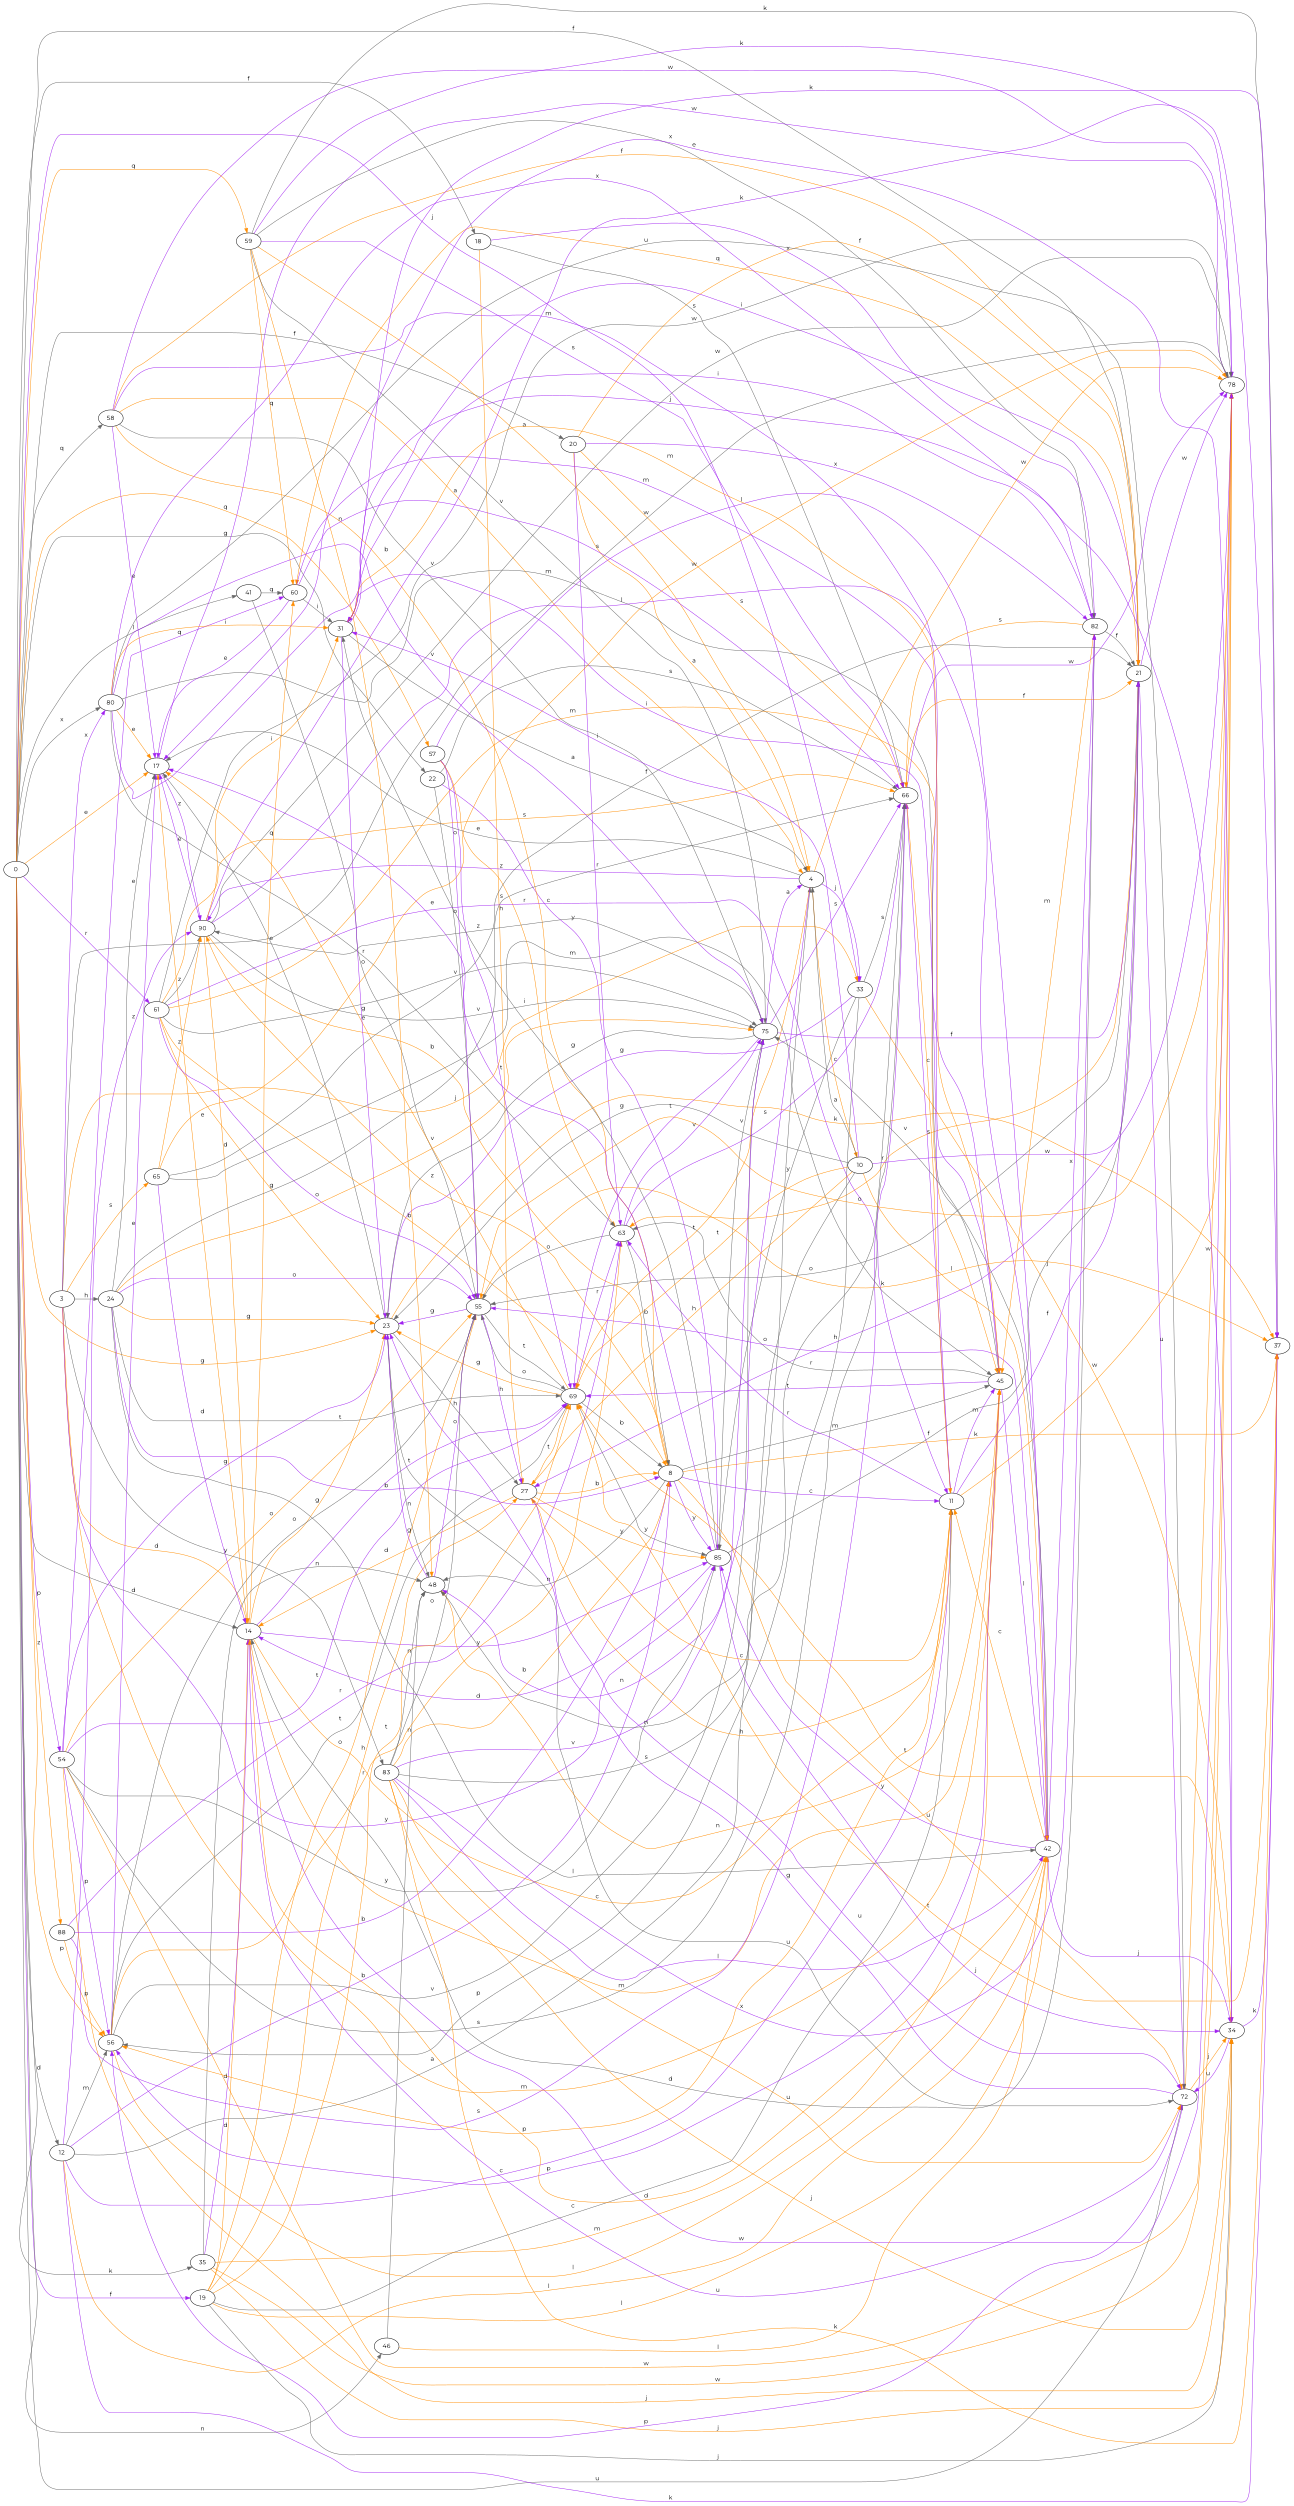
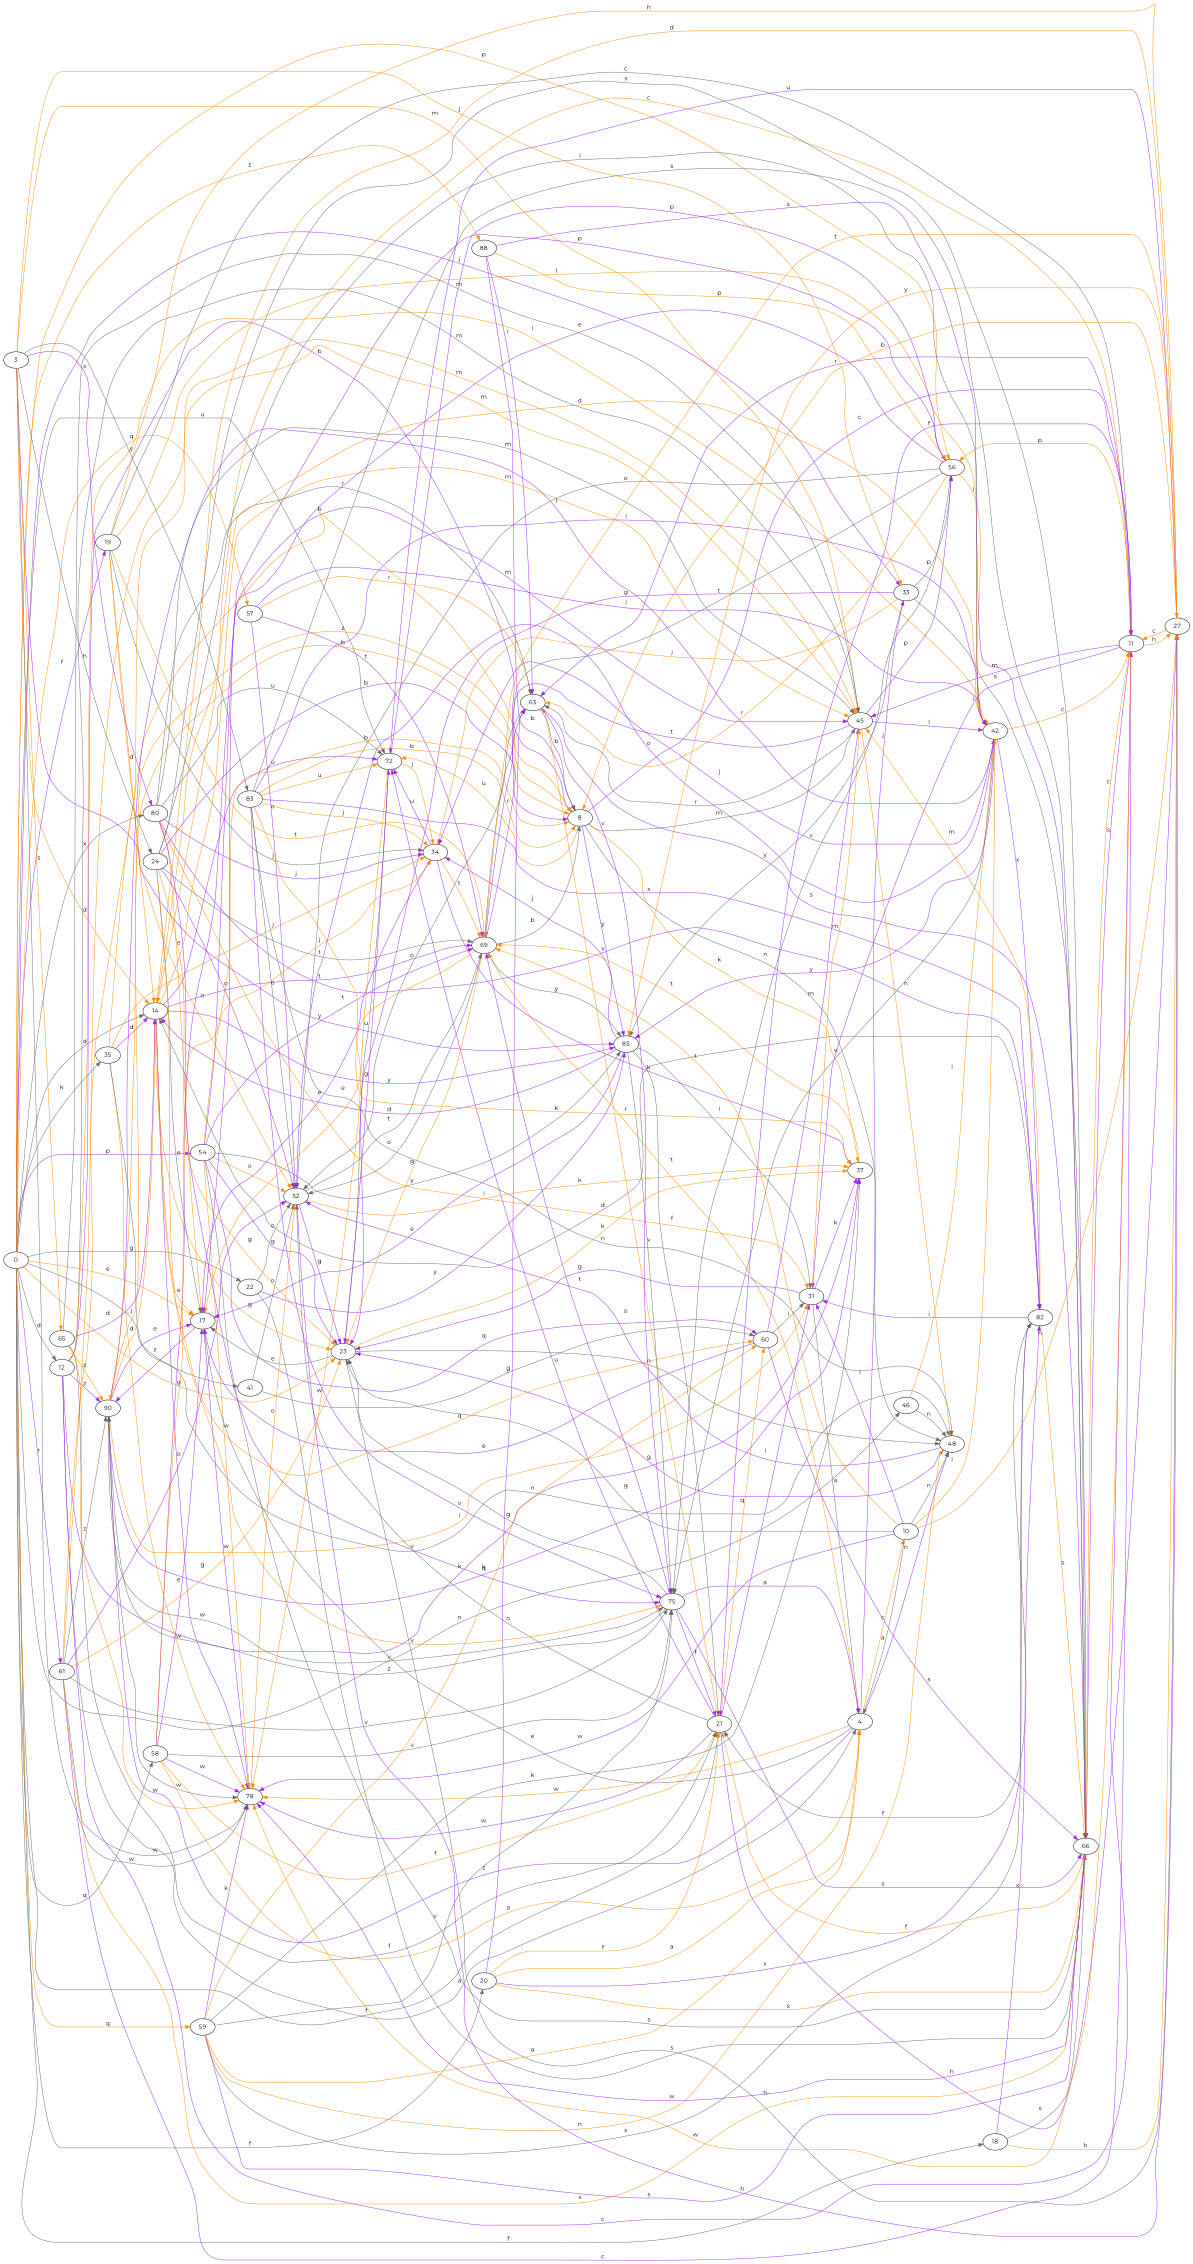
(479, 1307) -> (296, 1196)
(85, 2100) -> (109, 390)
